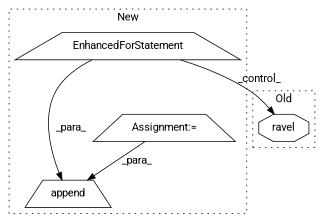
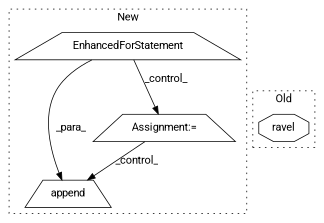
(228, 79) -> (144, 83)
(137, 161) -> (137, 161)
